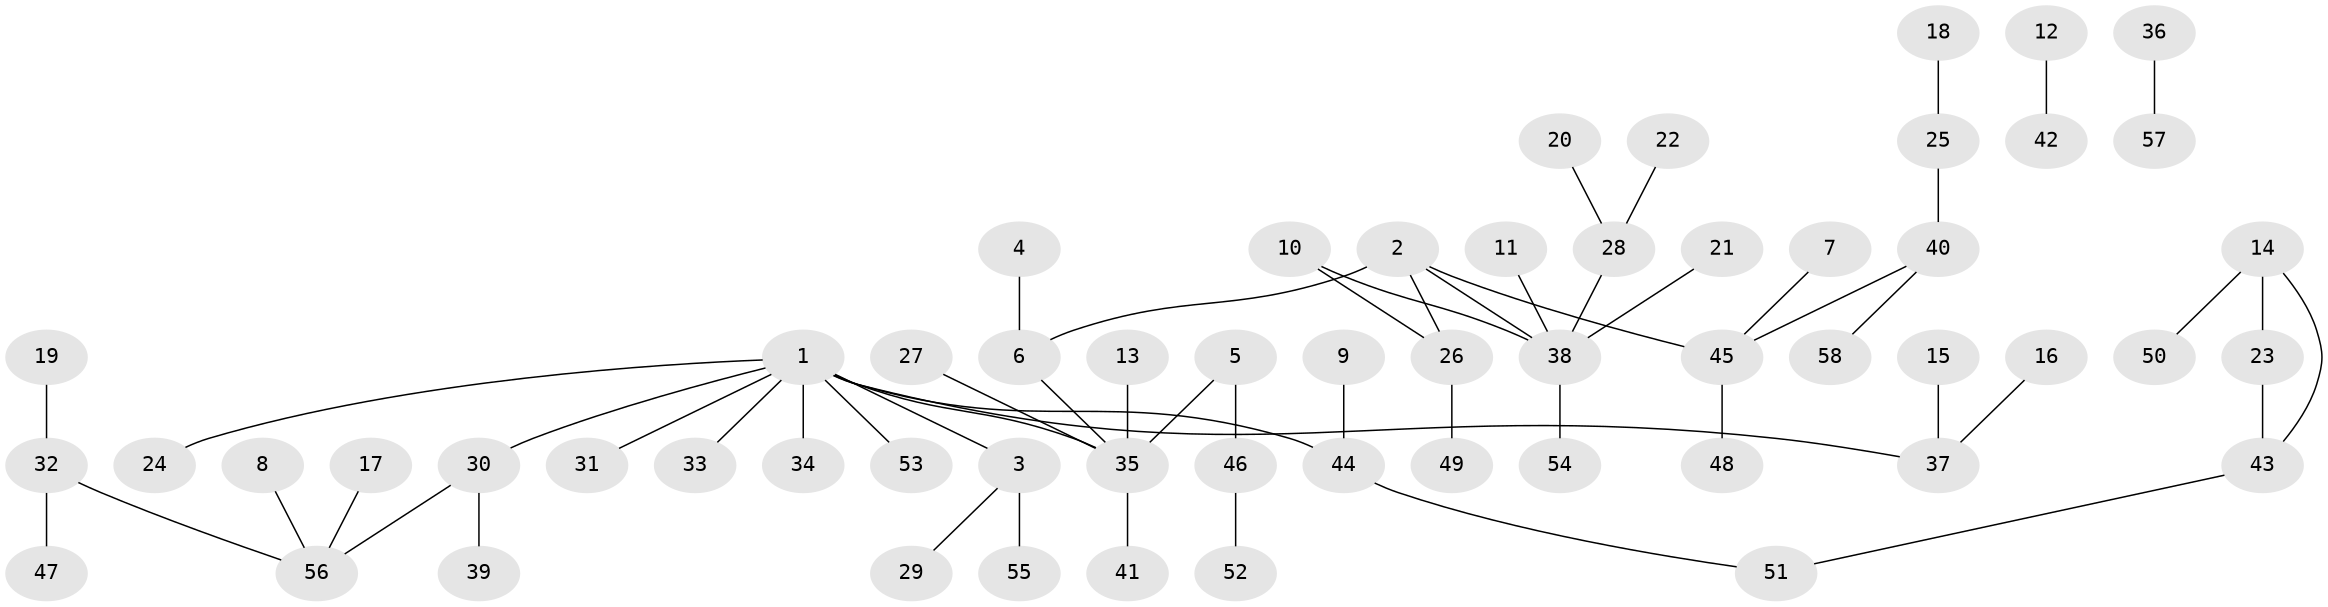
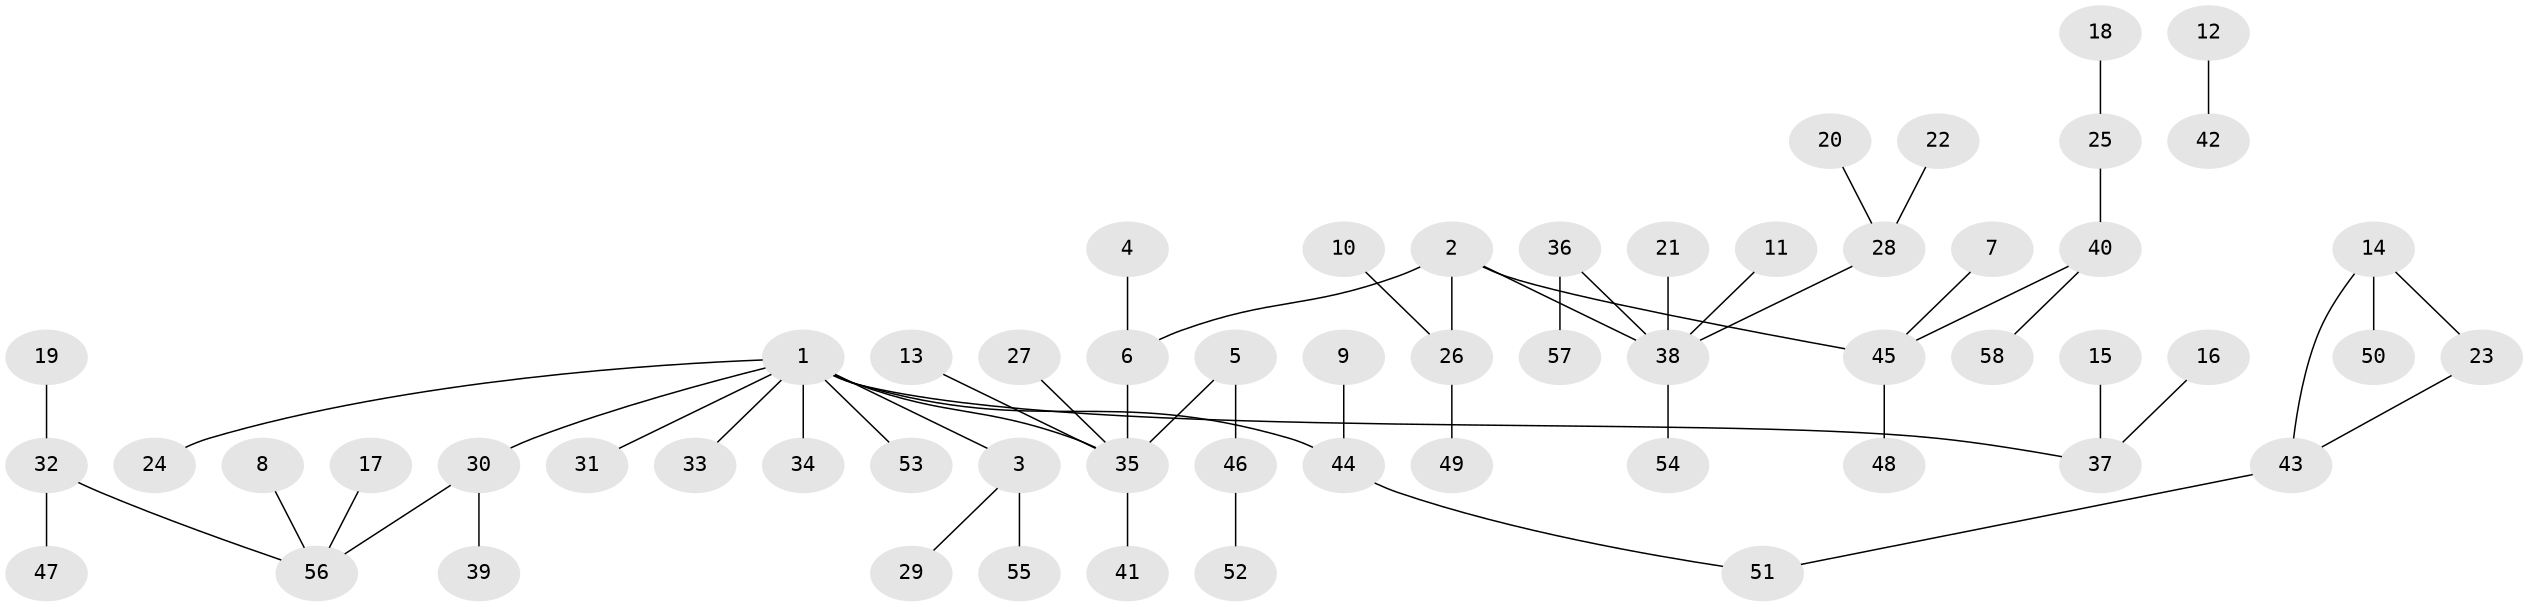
(1409, 299) -> (1601, 291)
